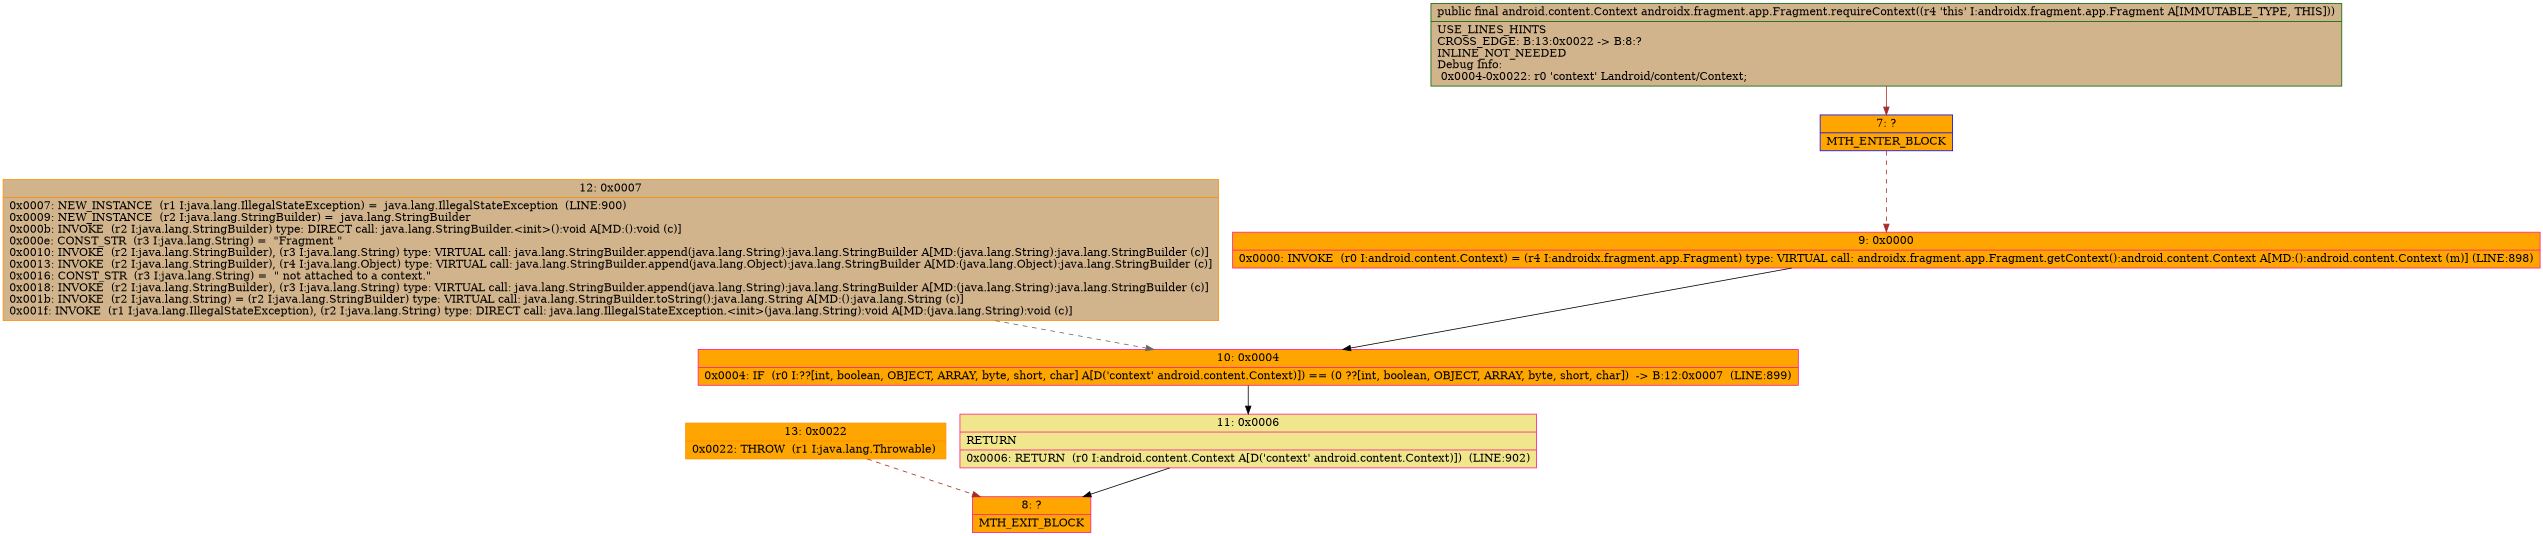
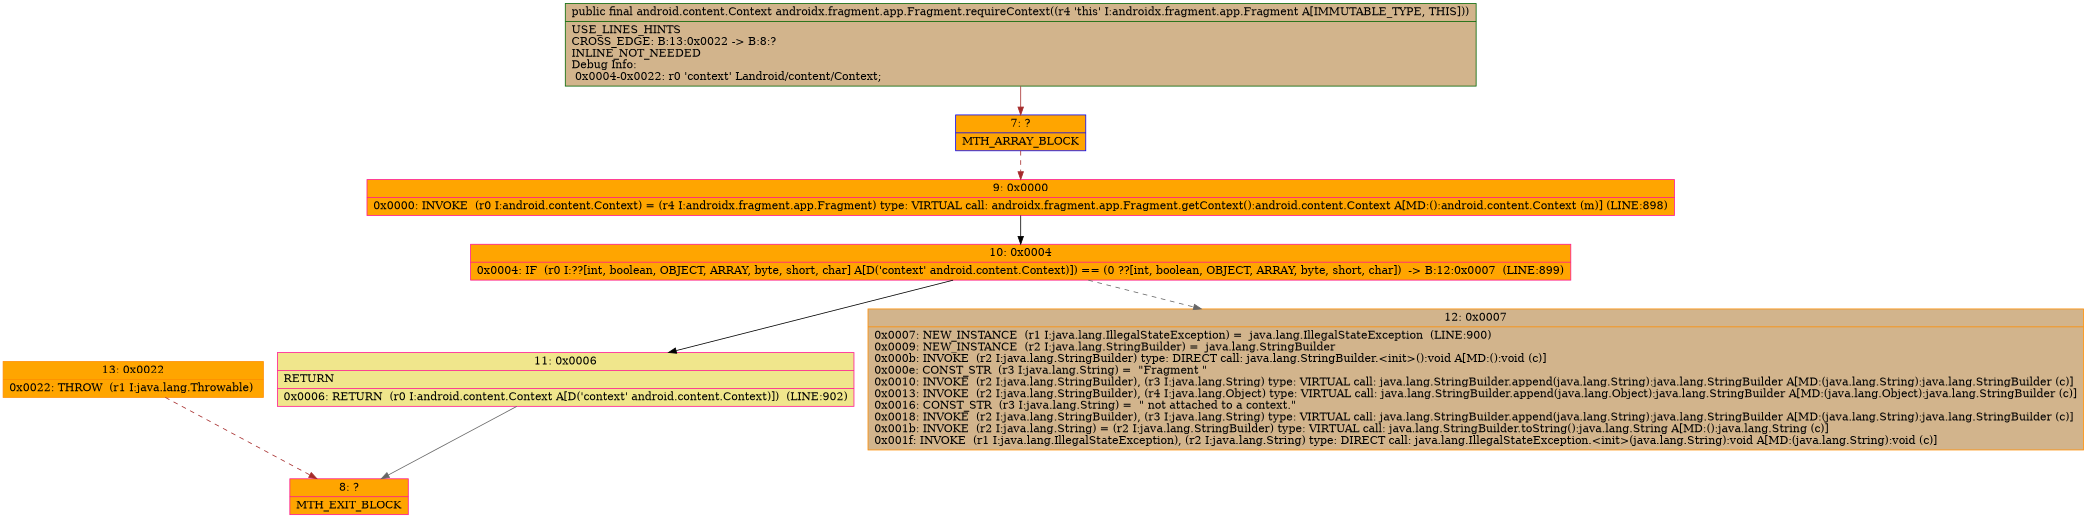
(1886, 141) -> (1021, 141)
(1070, 334) -> (1141, 294)
(1130, 481) -> (453, 441)
